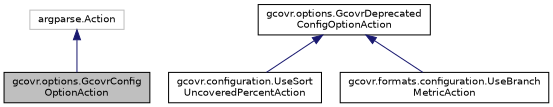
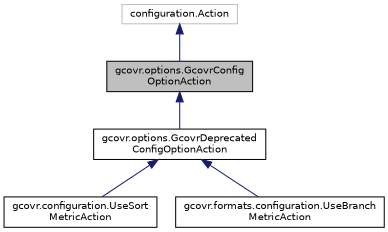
(77, 20) -> (180, 14)
(245, 88) -> (80, 212)
none -> (180, 116)
